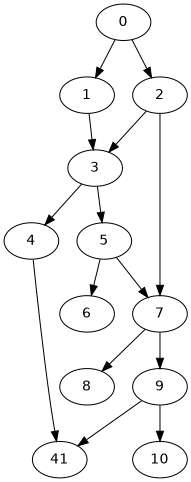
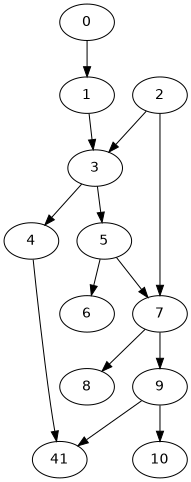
(139, 54) -> none
